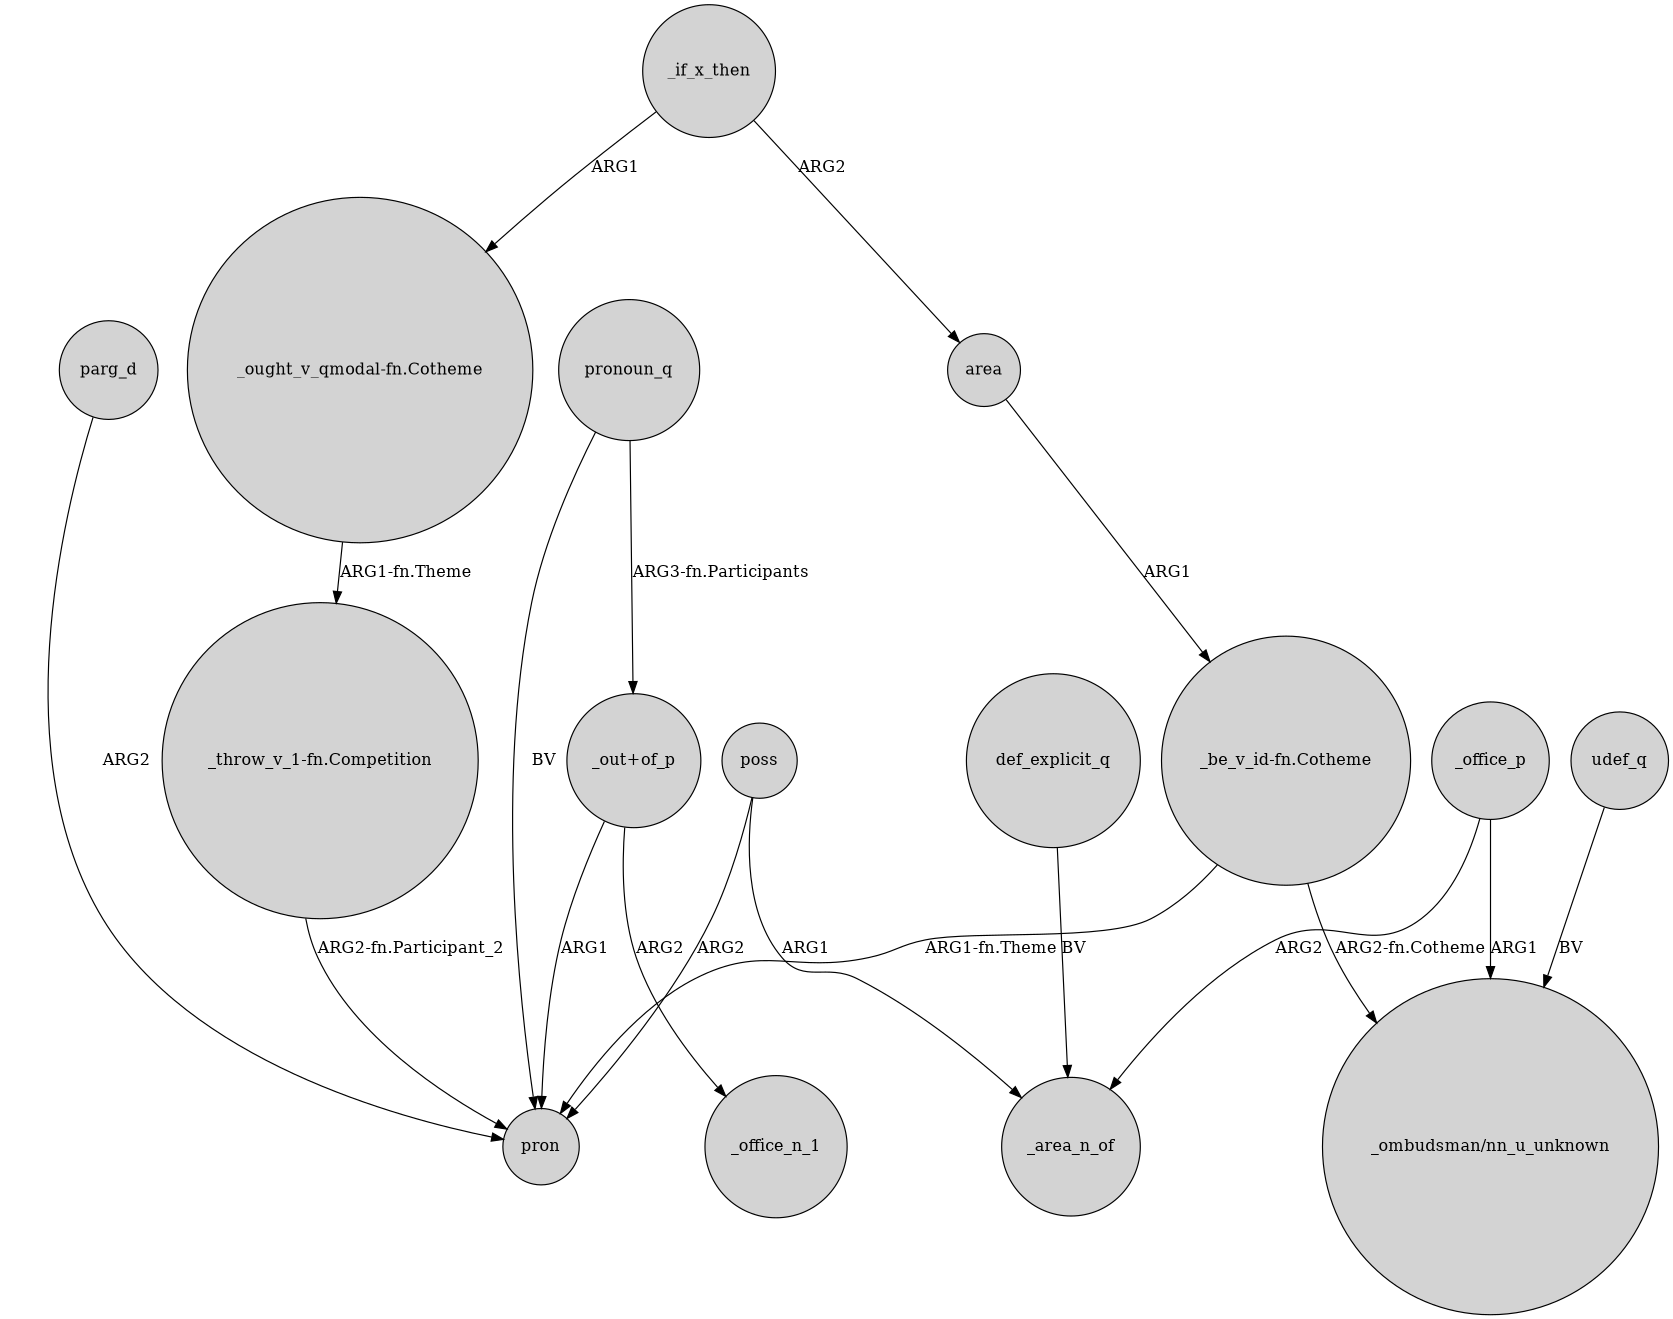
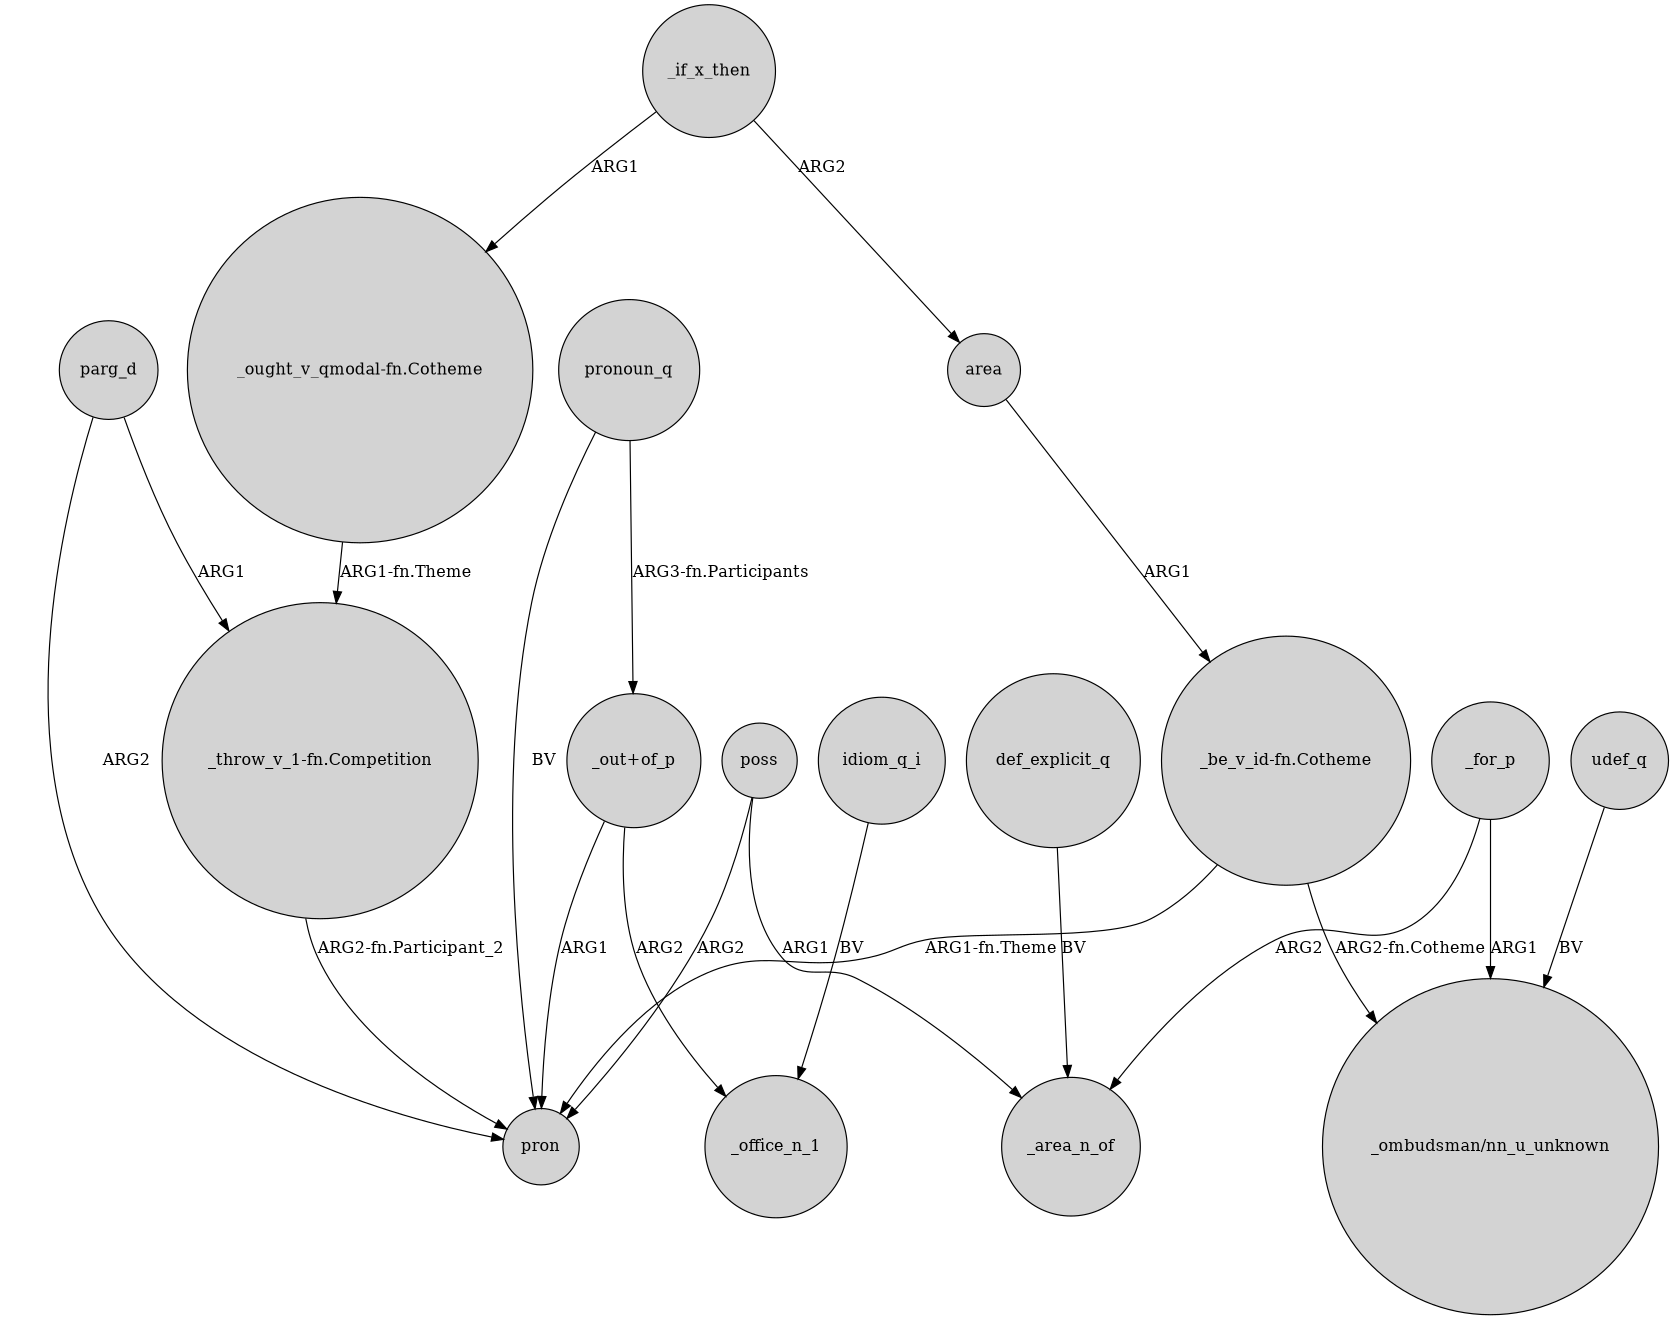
none -> (167, 522)
none -> (882, 761)
(1490, 761) -> (1490, 761)
